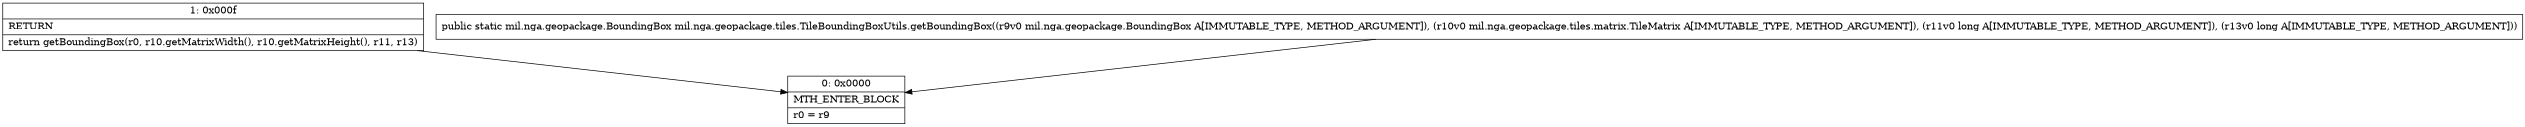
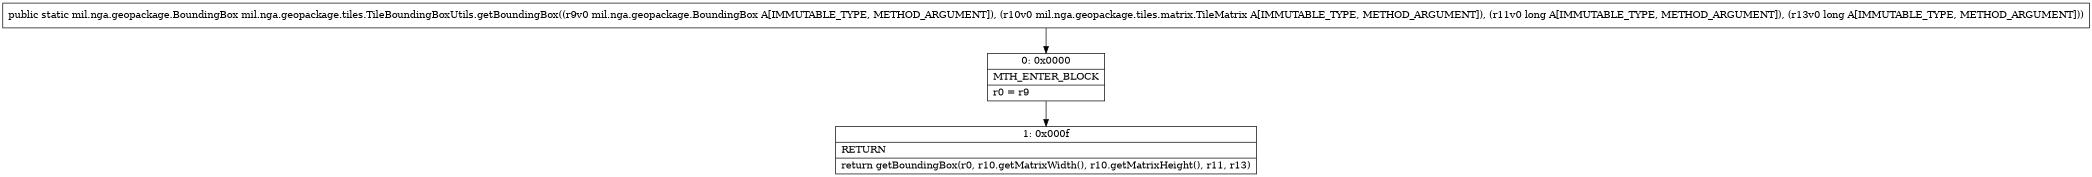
(599, 71) -> (1046, 110)
